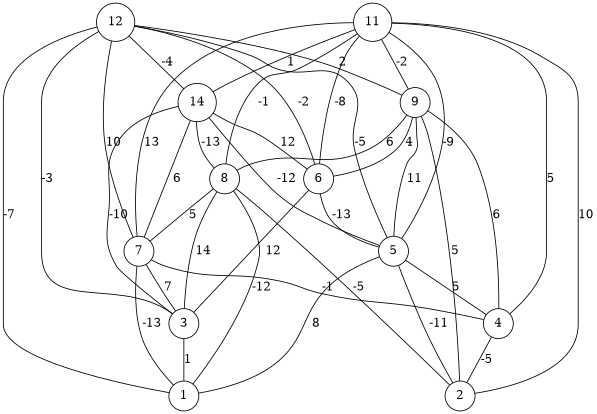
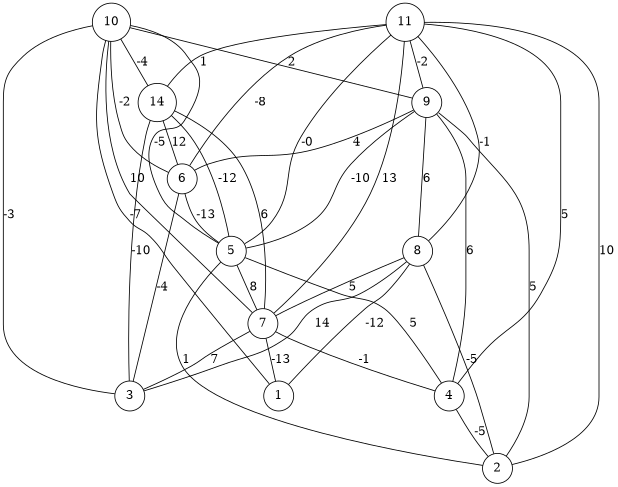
(116, 22) -> (111, 22)
(448, 143) -> (307, 143)
(200, 147) -> none
(415, 179) -> (361, 179)
(273, 251) -> (162, 287)
(439, 324) -> (186, 360)
(298, 337) -> (247, 288)
(184, 360) -> none
